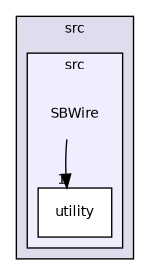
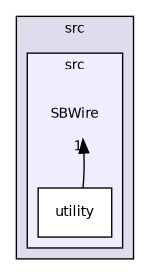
(66, 157) -> (84, 170)
